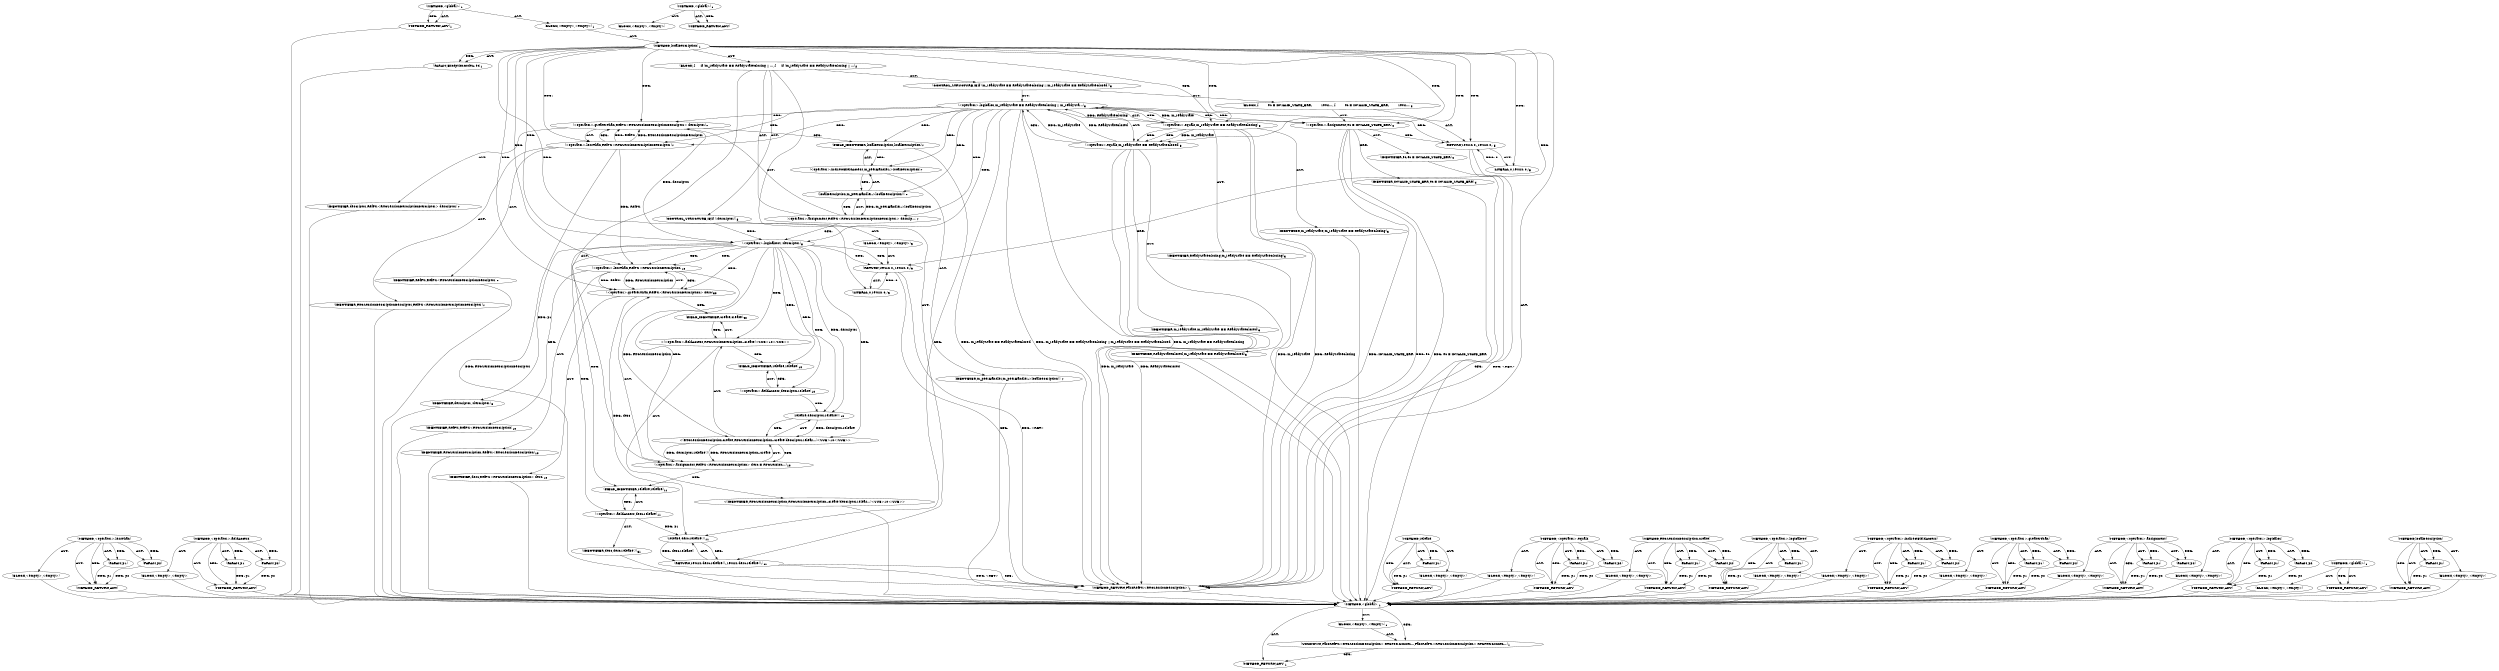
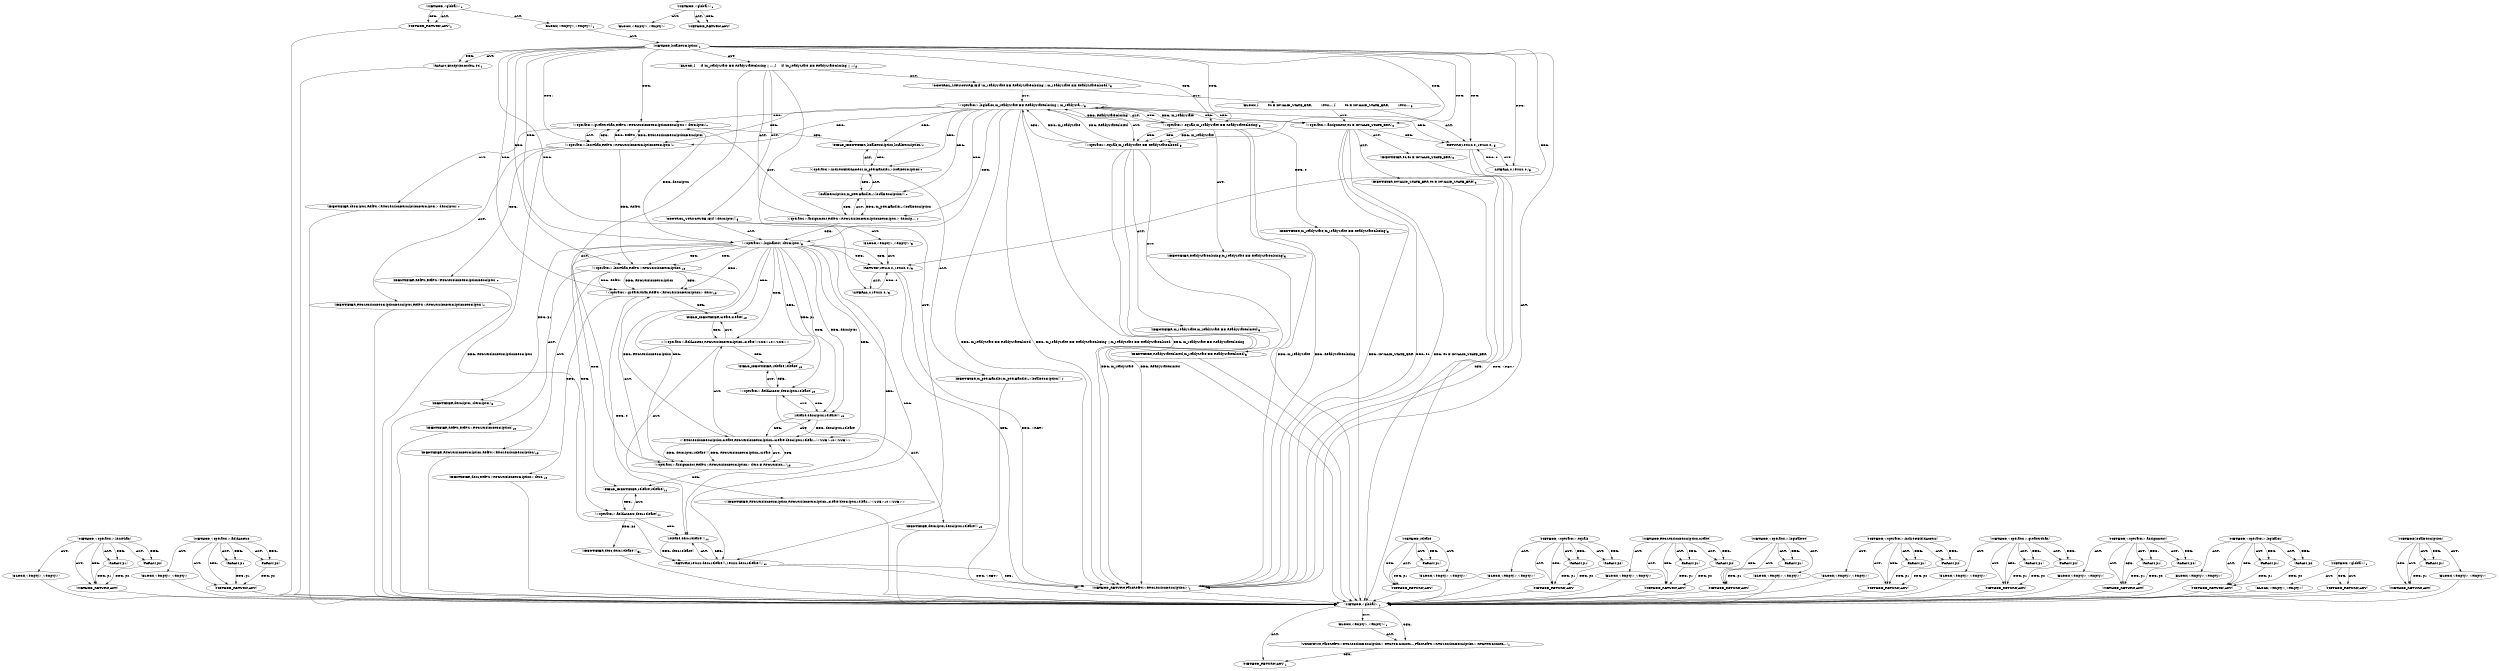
(1365, 145) -> (1365, 145)
(1301, 170) -> (1301, 170)
(514, 207) -> (514, 207)
(752, 231) -> (752, 231)
(1142, 231) -> (1142, 231)
(733, 268) -> (733, 268)
(676, 279) -> none
none -> (758, 284)
(715, 293) -> (715, 293)
(745, 317) -> (745, 317)
(807, 318) -> (807, 318)
(553, 342) -> (553, 342)
(571, 379) -> (571, 379)
none -> (796, 405)
(622, 416) -> (622, 416)
(928, 428) -> (880, 447)
none -> (886, 464)
(629, 527) -> (629, 527)
(672, 527) -> (672, 527)
none -> (944, 527)
(568, 529) -> (510, 373)
